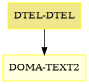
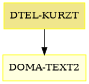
(44, 16) -> (44, 16)
